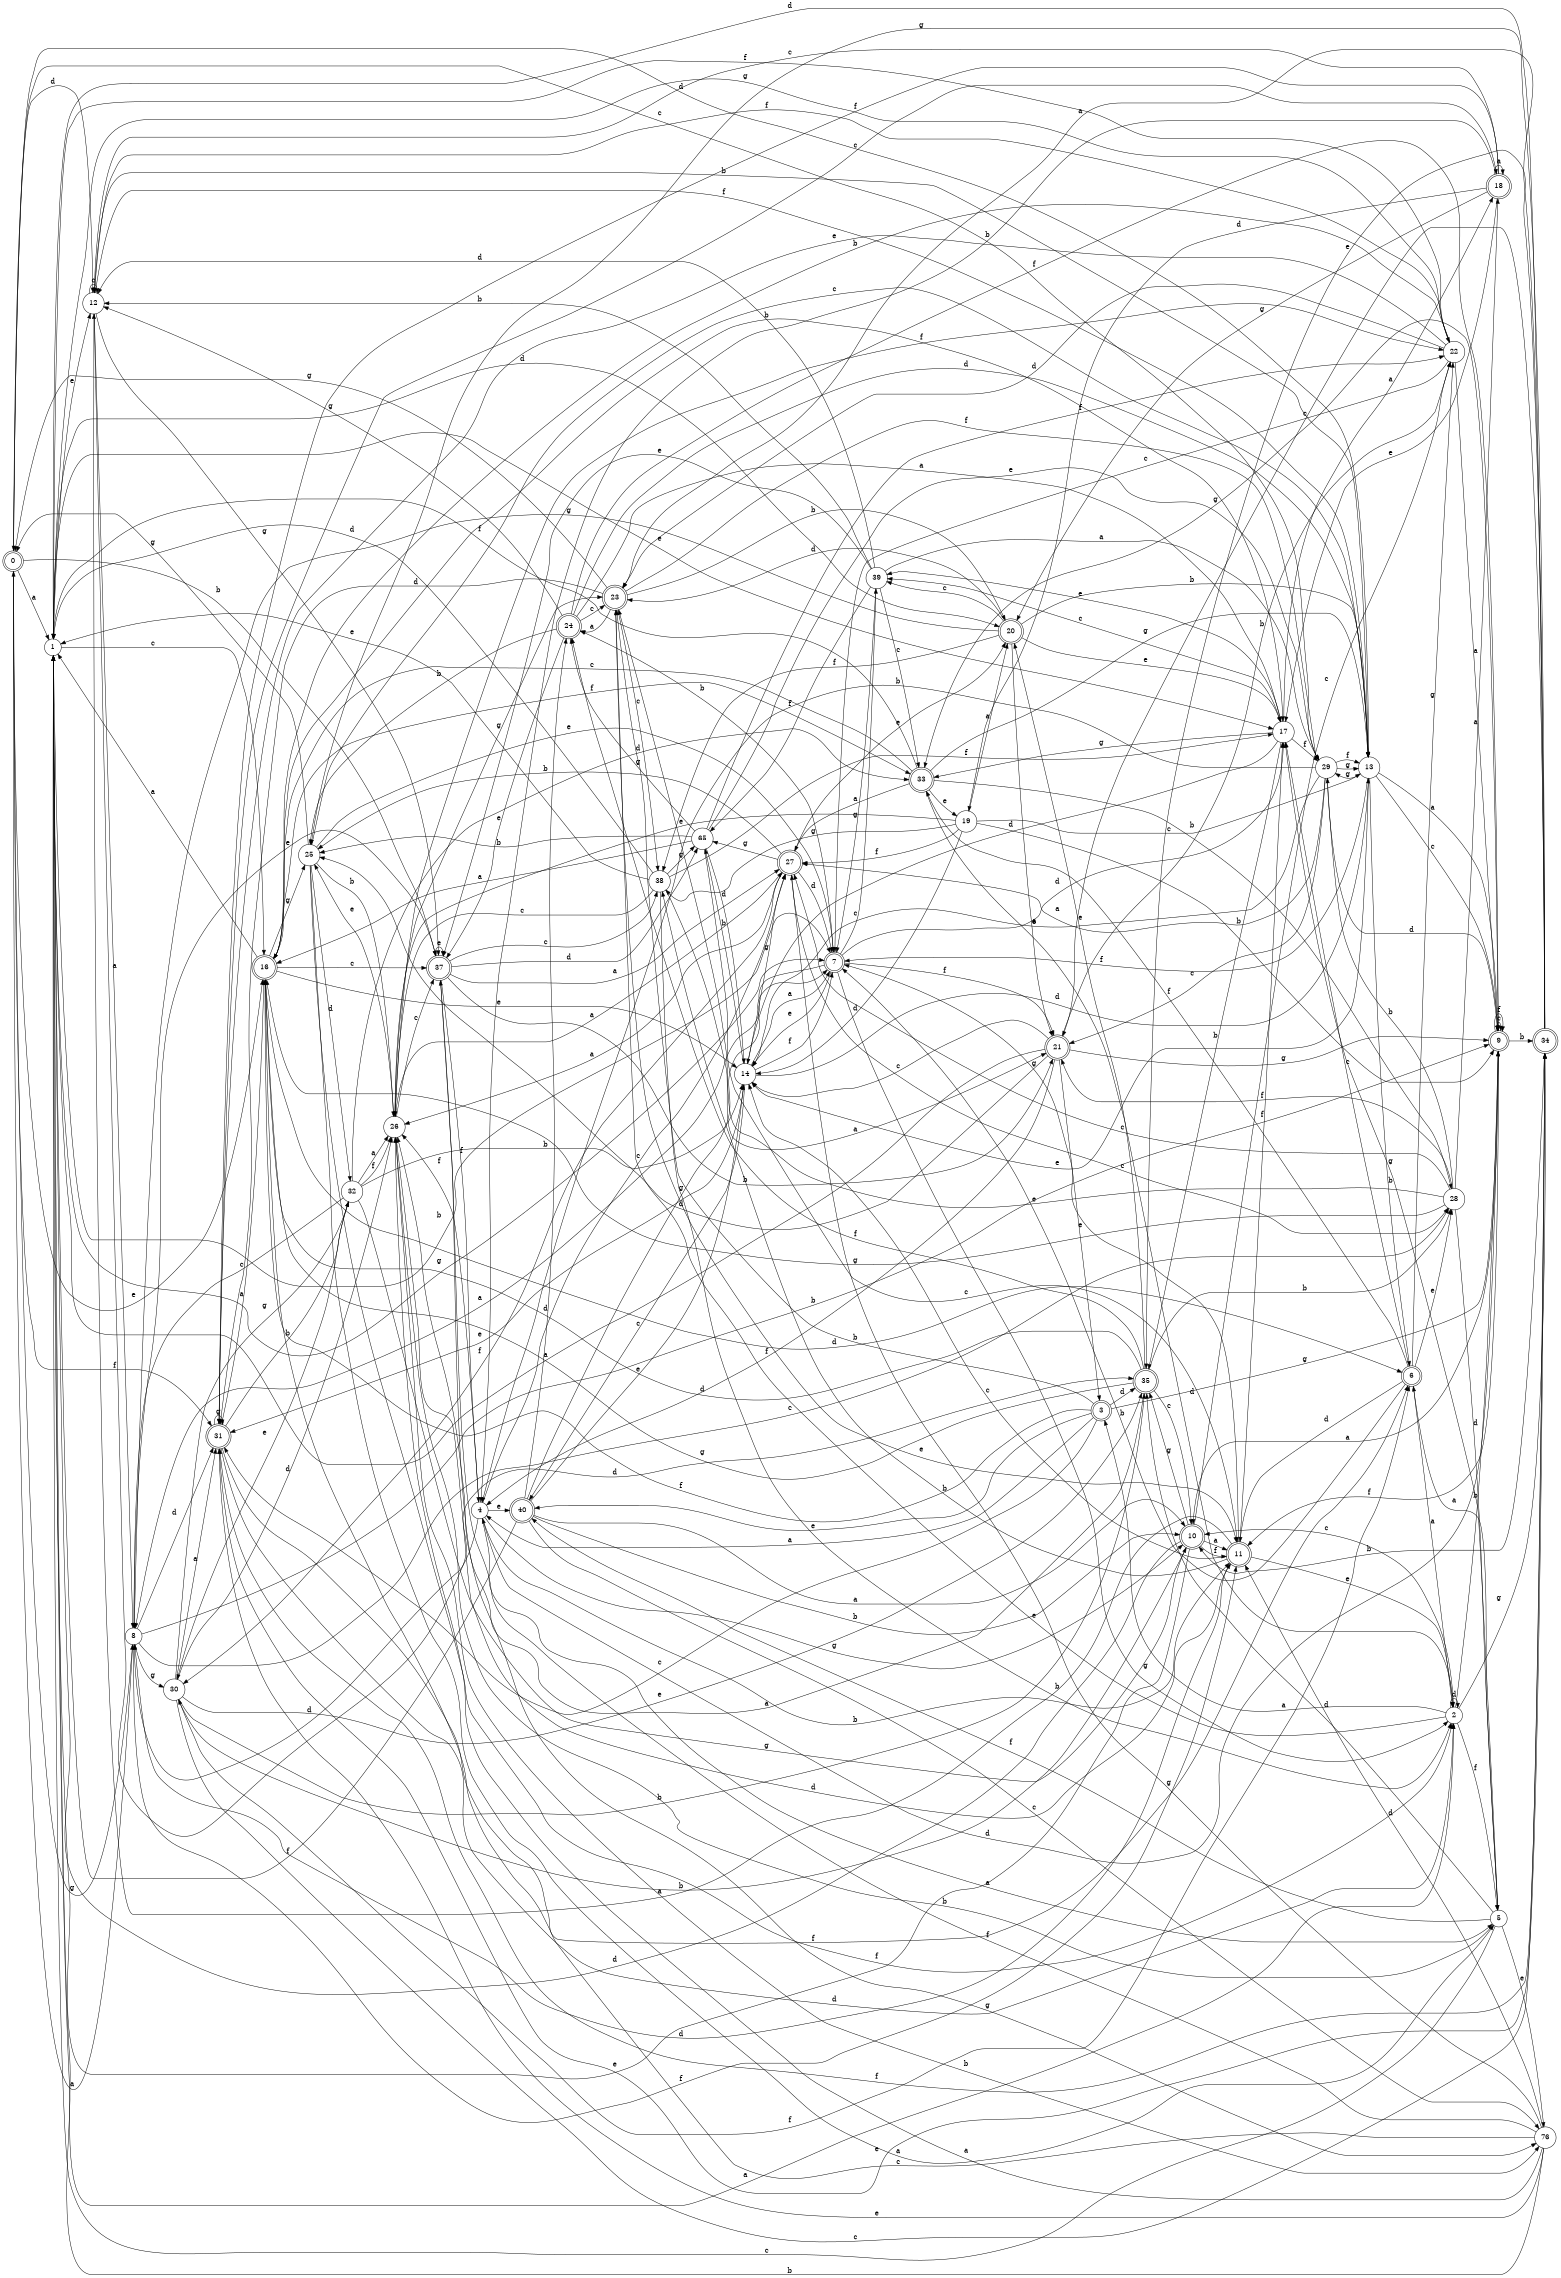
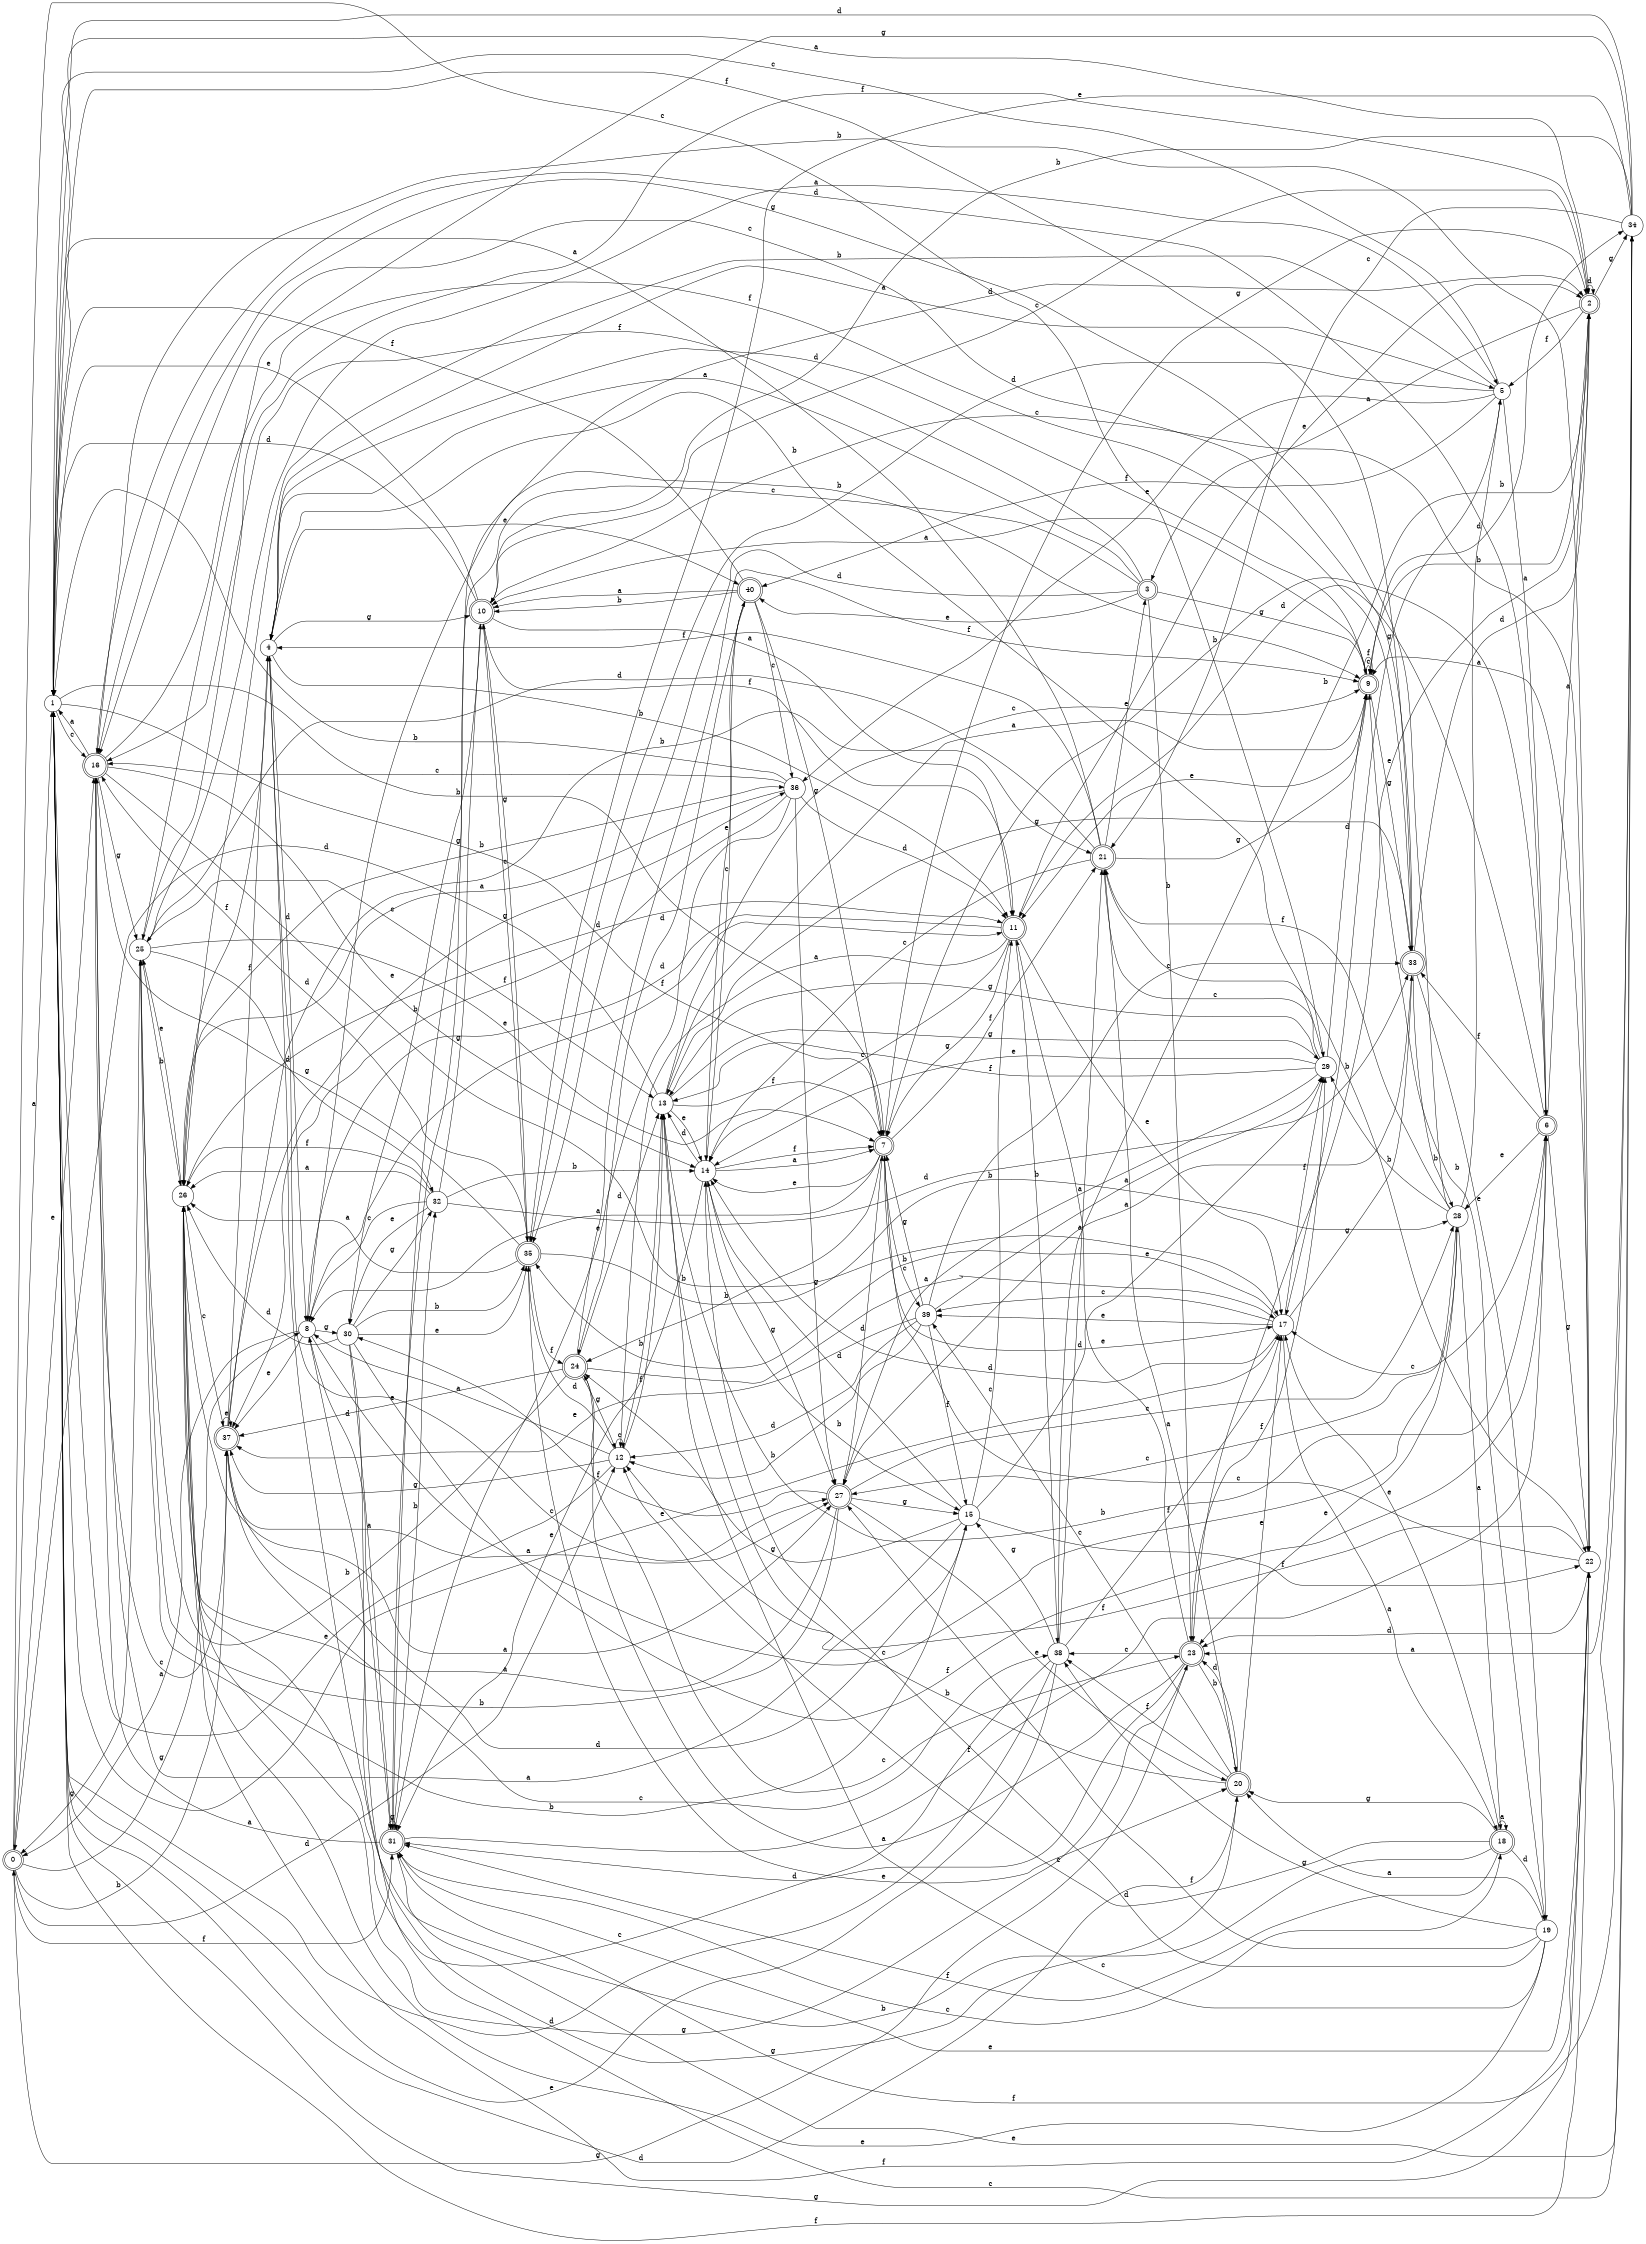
(65, 453) -> (88, 1513)
(702, 839) -> (969, 1515)
(1545, 1041) -> (1632, 226)
(1262, 1115) -> (1147, 1122)
(1369, 1493) -> (1192, 776)
(1454, 1715) -> (1590, 304)
(1545, 2138) -> (795, 788)
